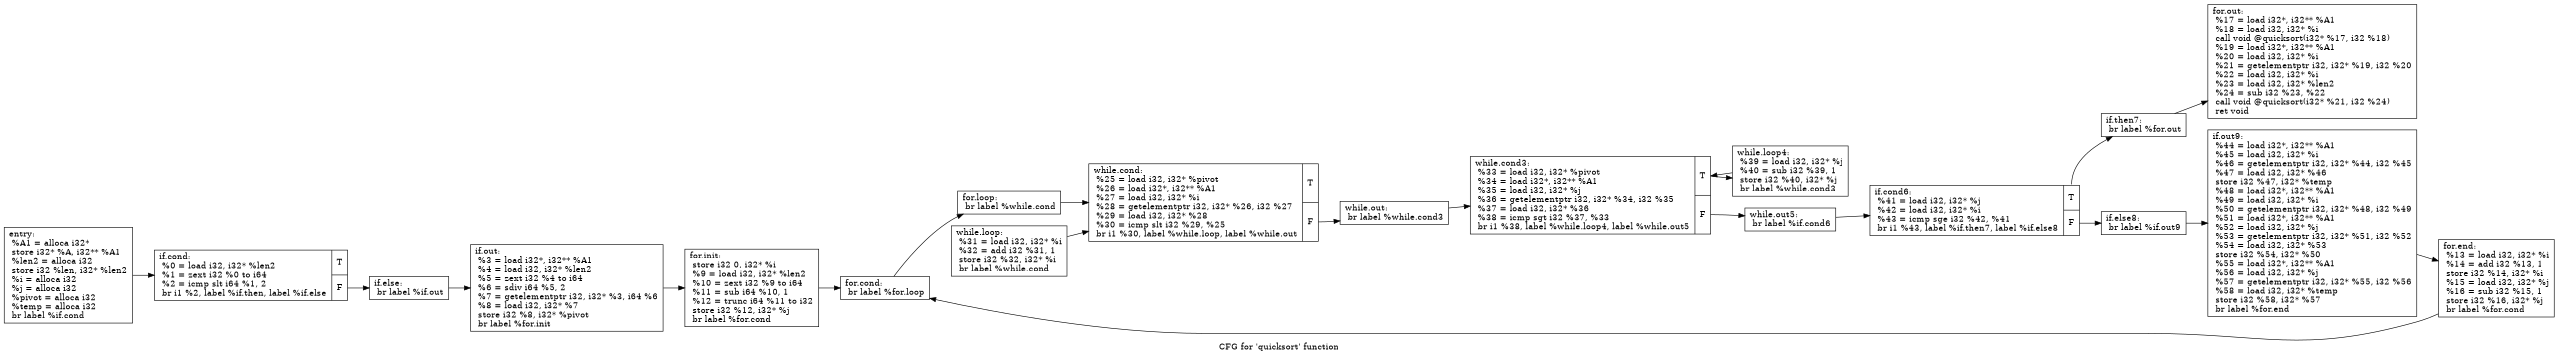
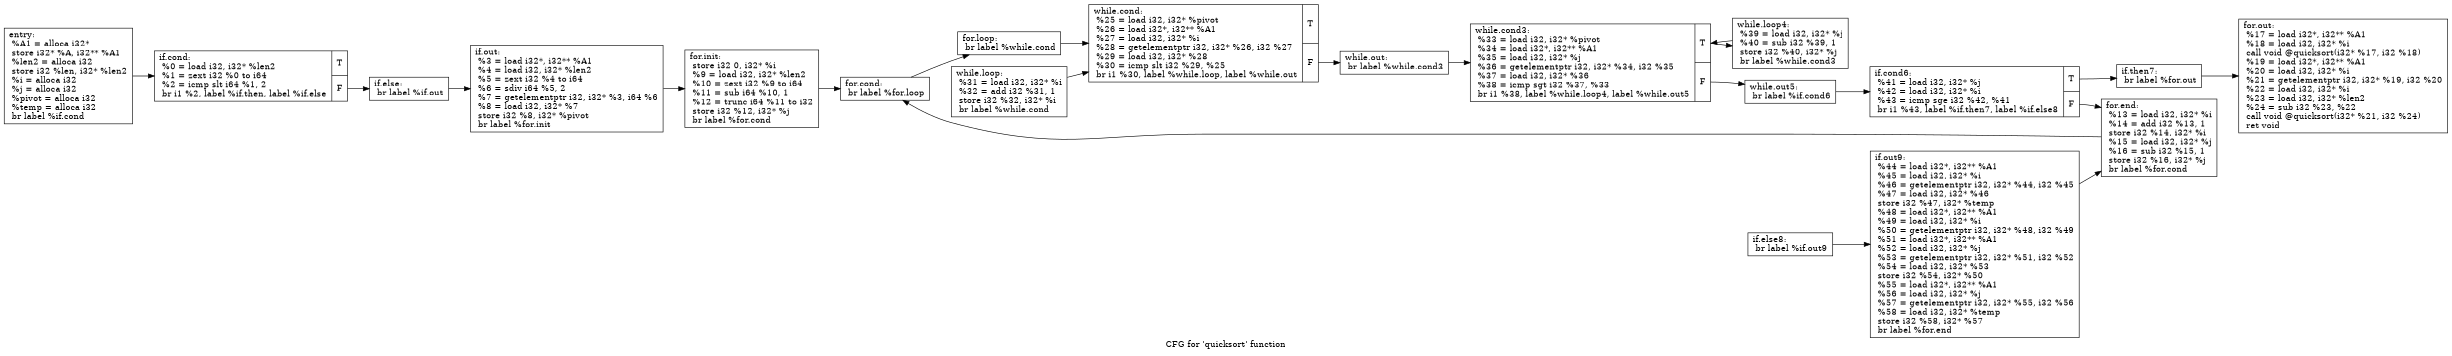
(2087, 223) -> (2087, 105)
